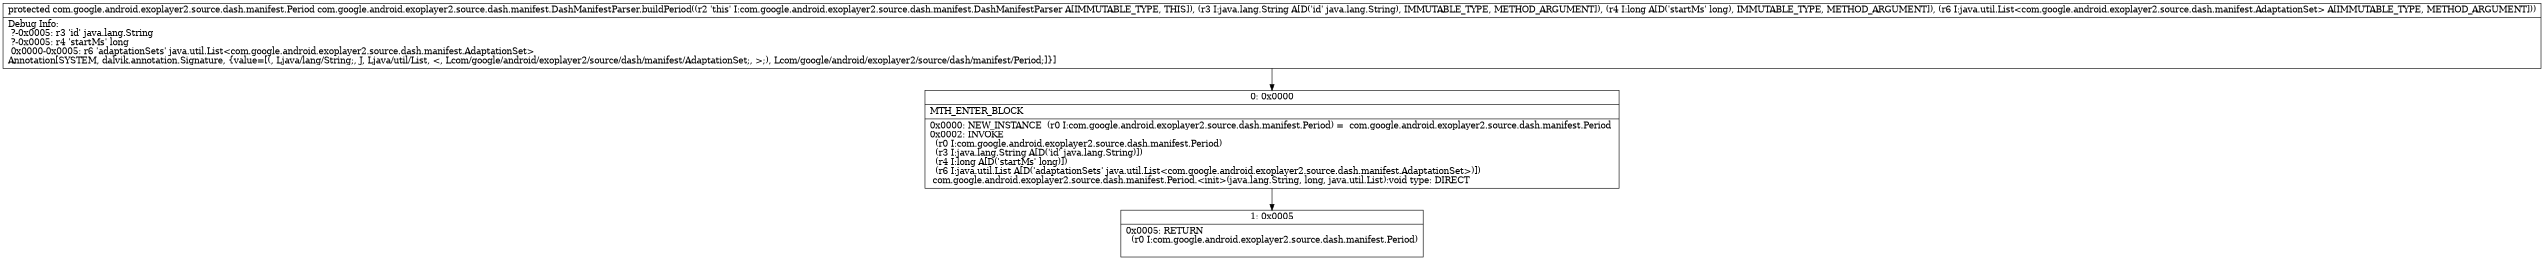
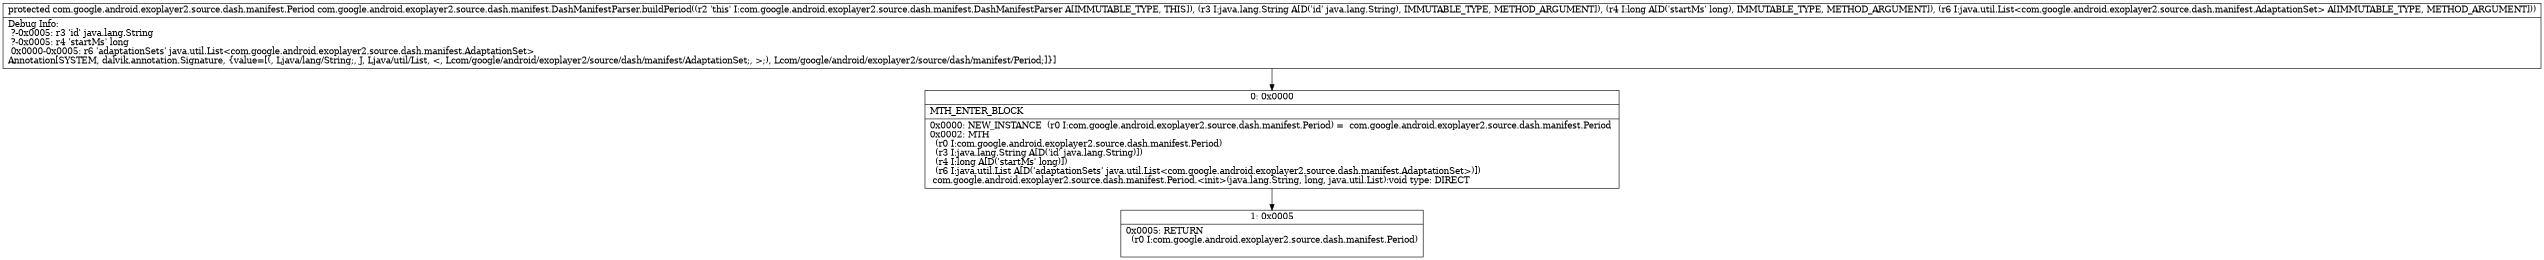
(970, 135) -> (962, 135)
